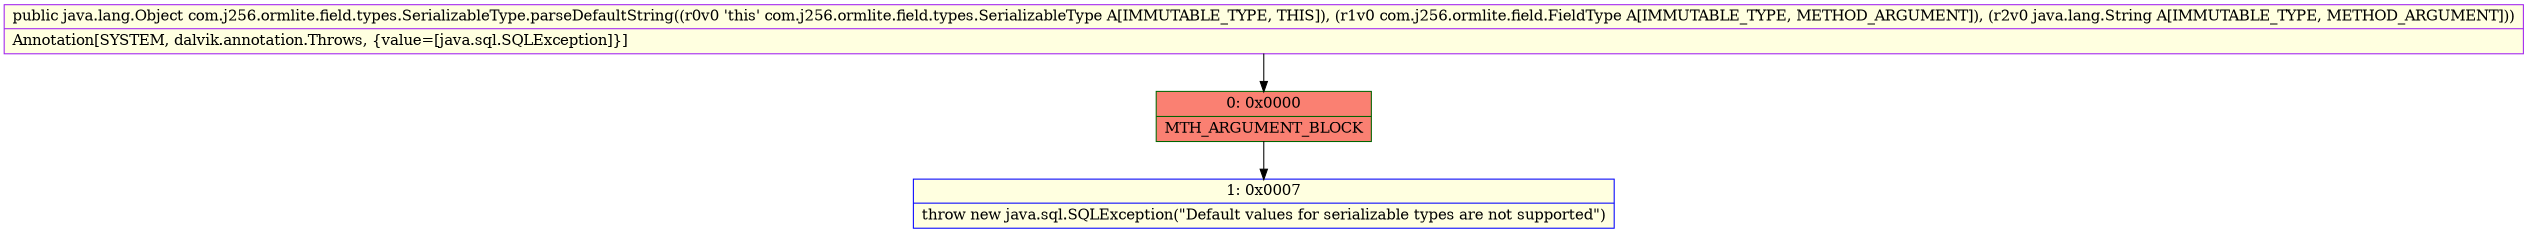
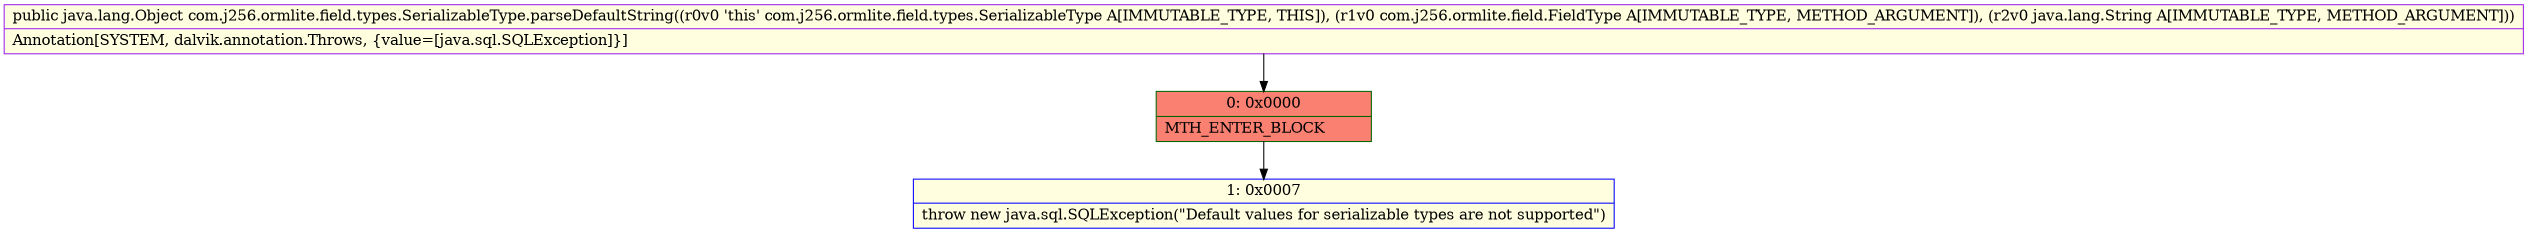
(1264, 128) -> (1245, 128)
